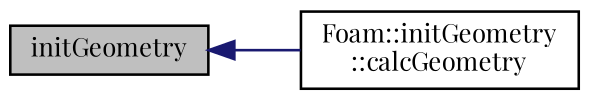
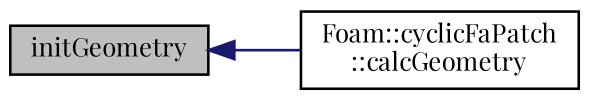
(440, 50) -> (440, 50)
